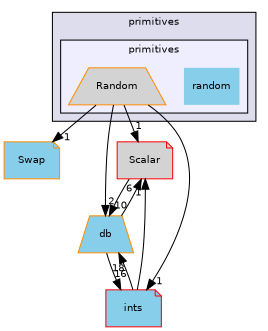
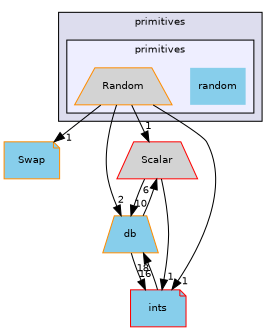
(145, 160) -> (157, 160)
(144, 240) -> (169, 229)
